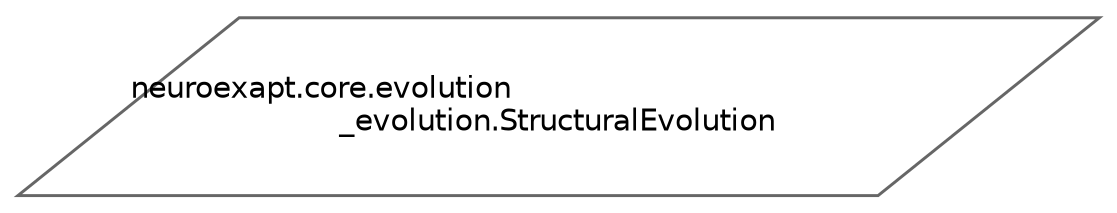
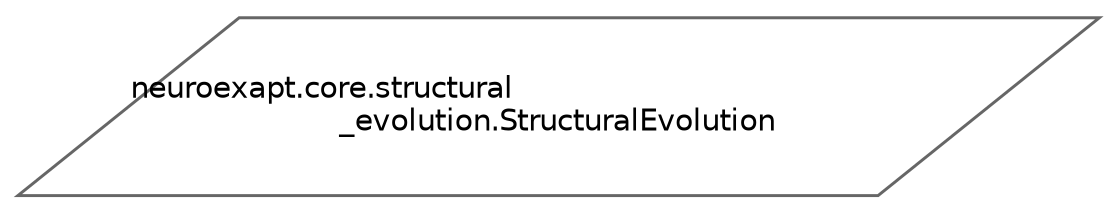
(559, 107) -> (559, 107)
